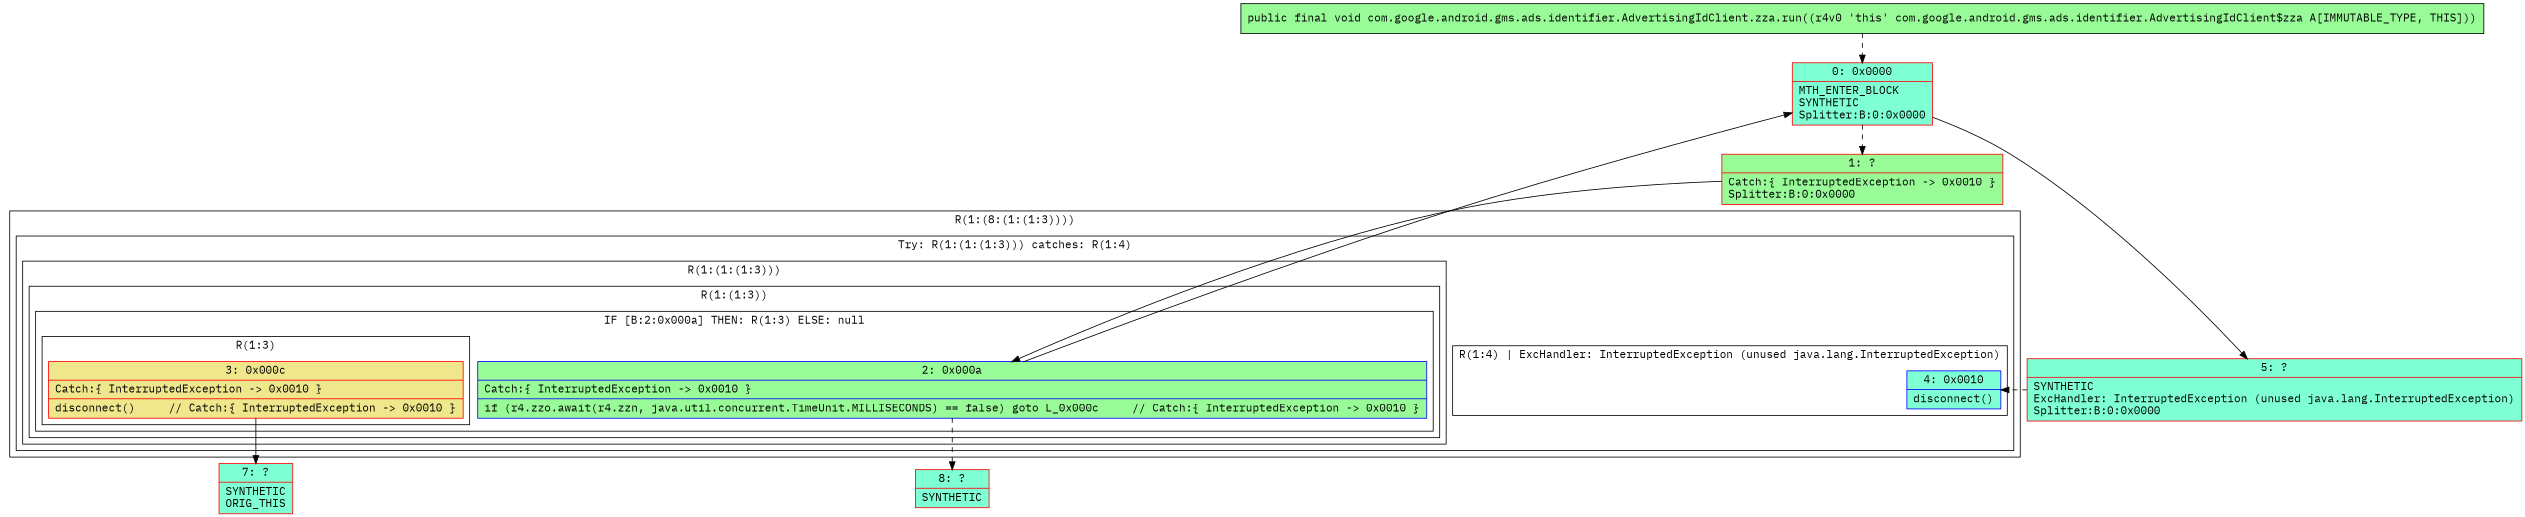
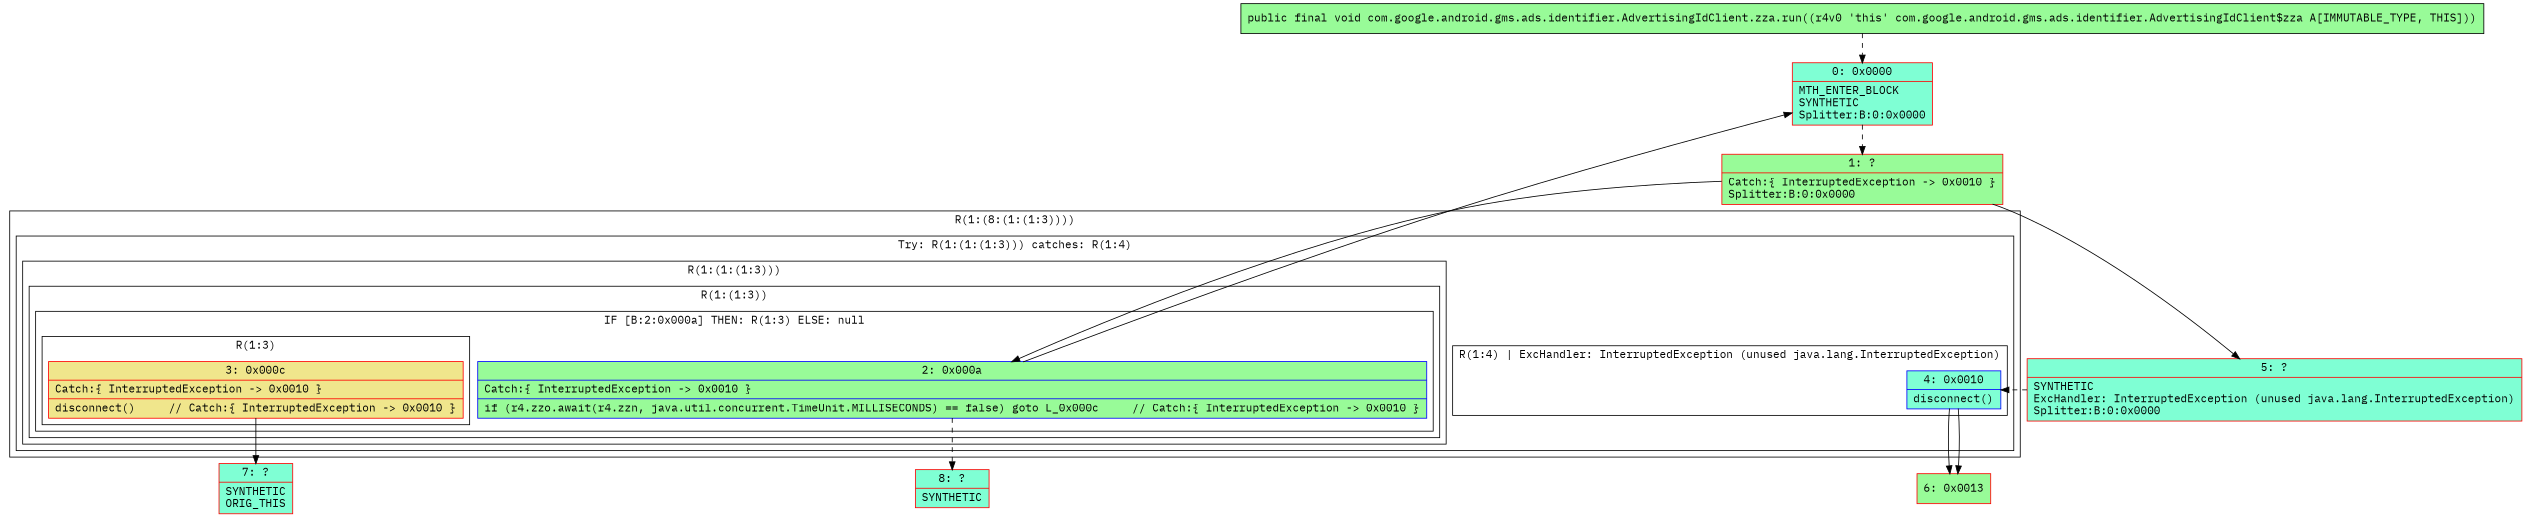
(2099, 219) -> (2119, 270)
none -> (1954, 489)
